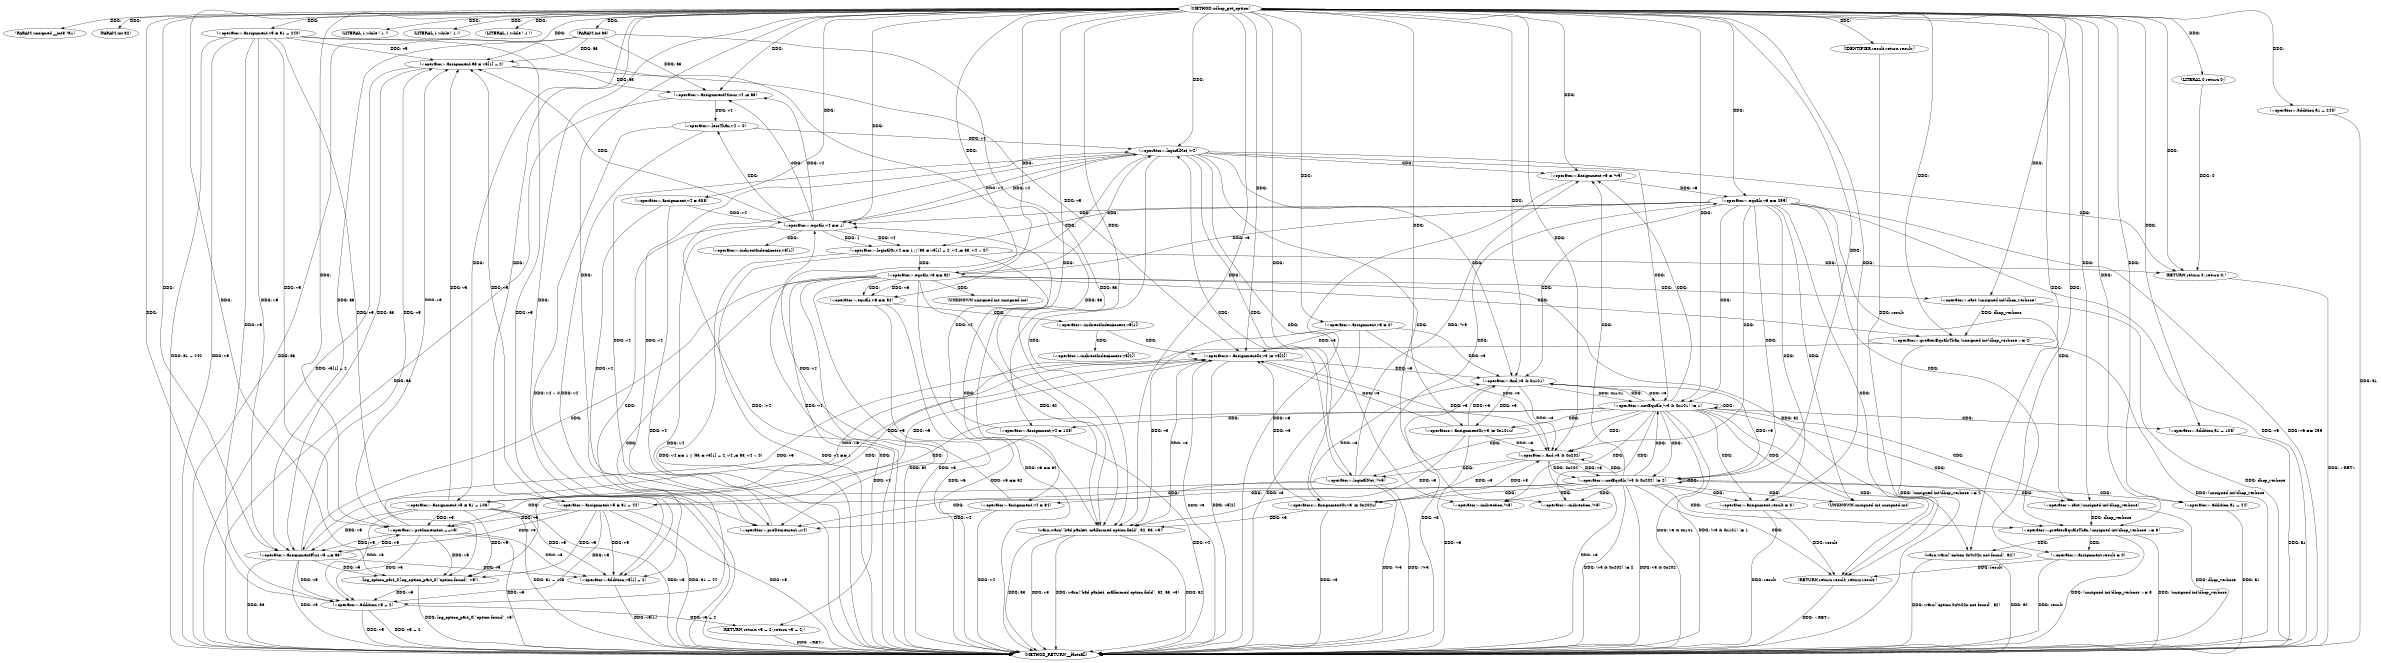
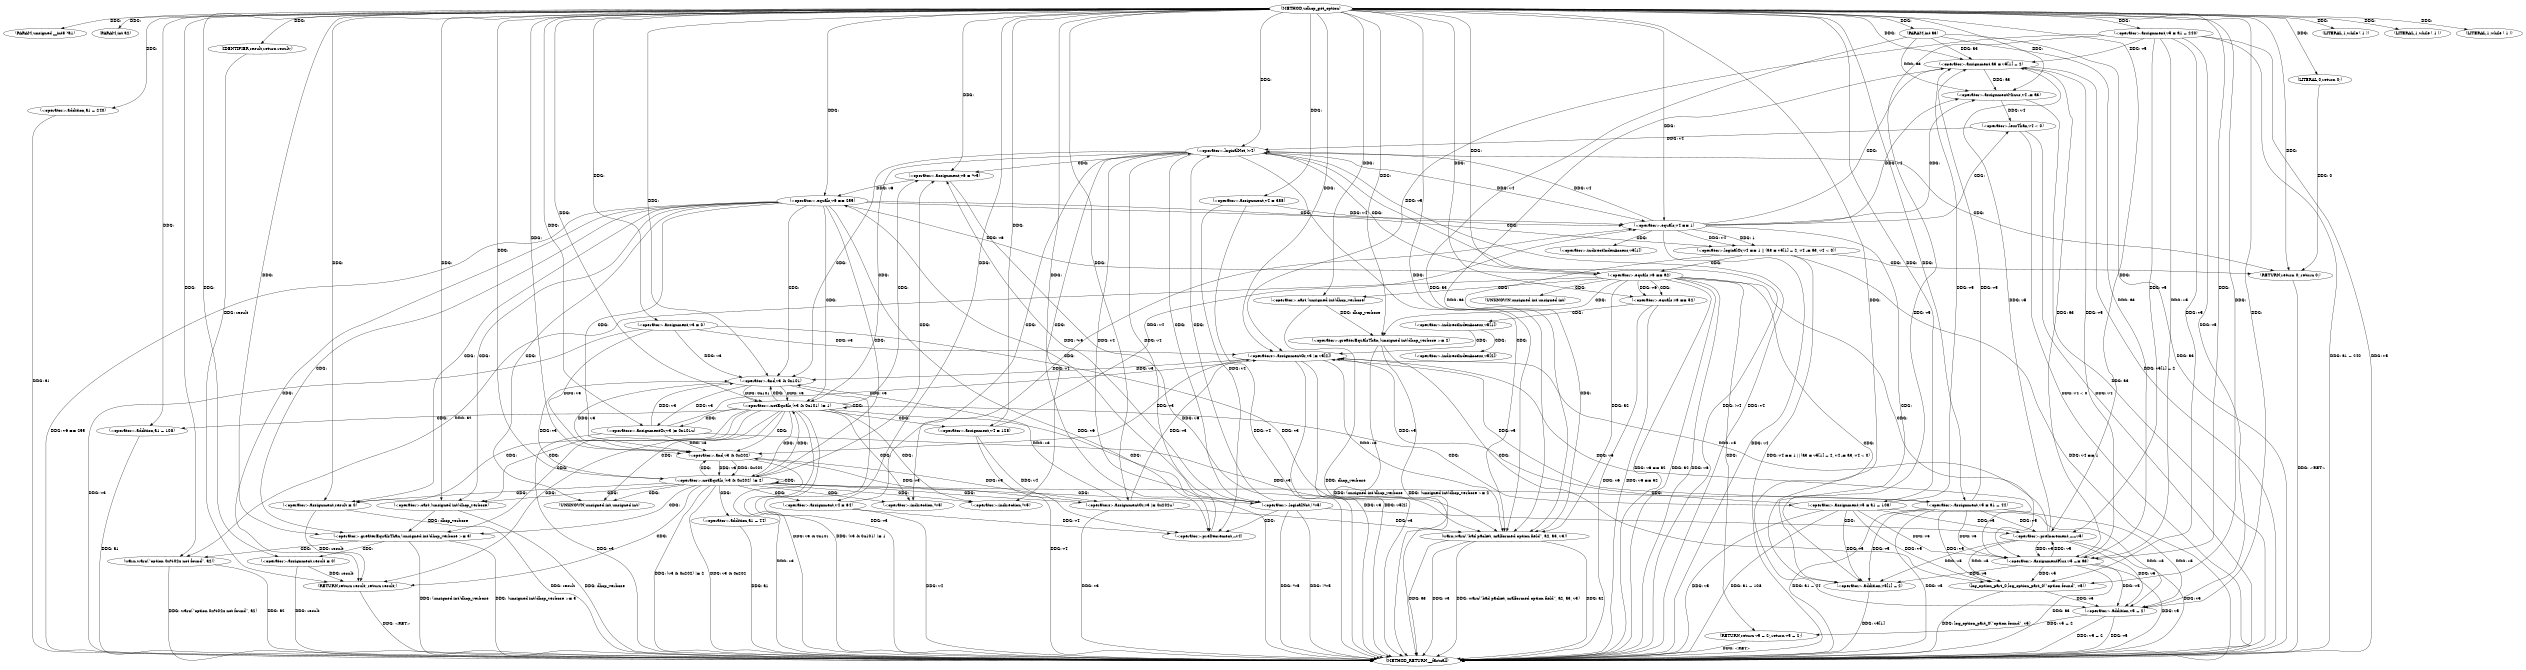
(2116, 27) -> none
(1452, 467) -> (1011, 492)
